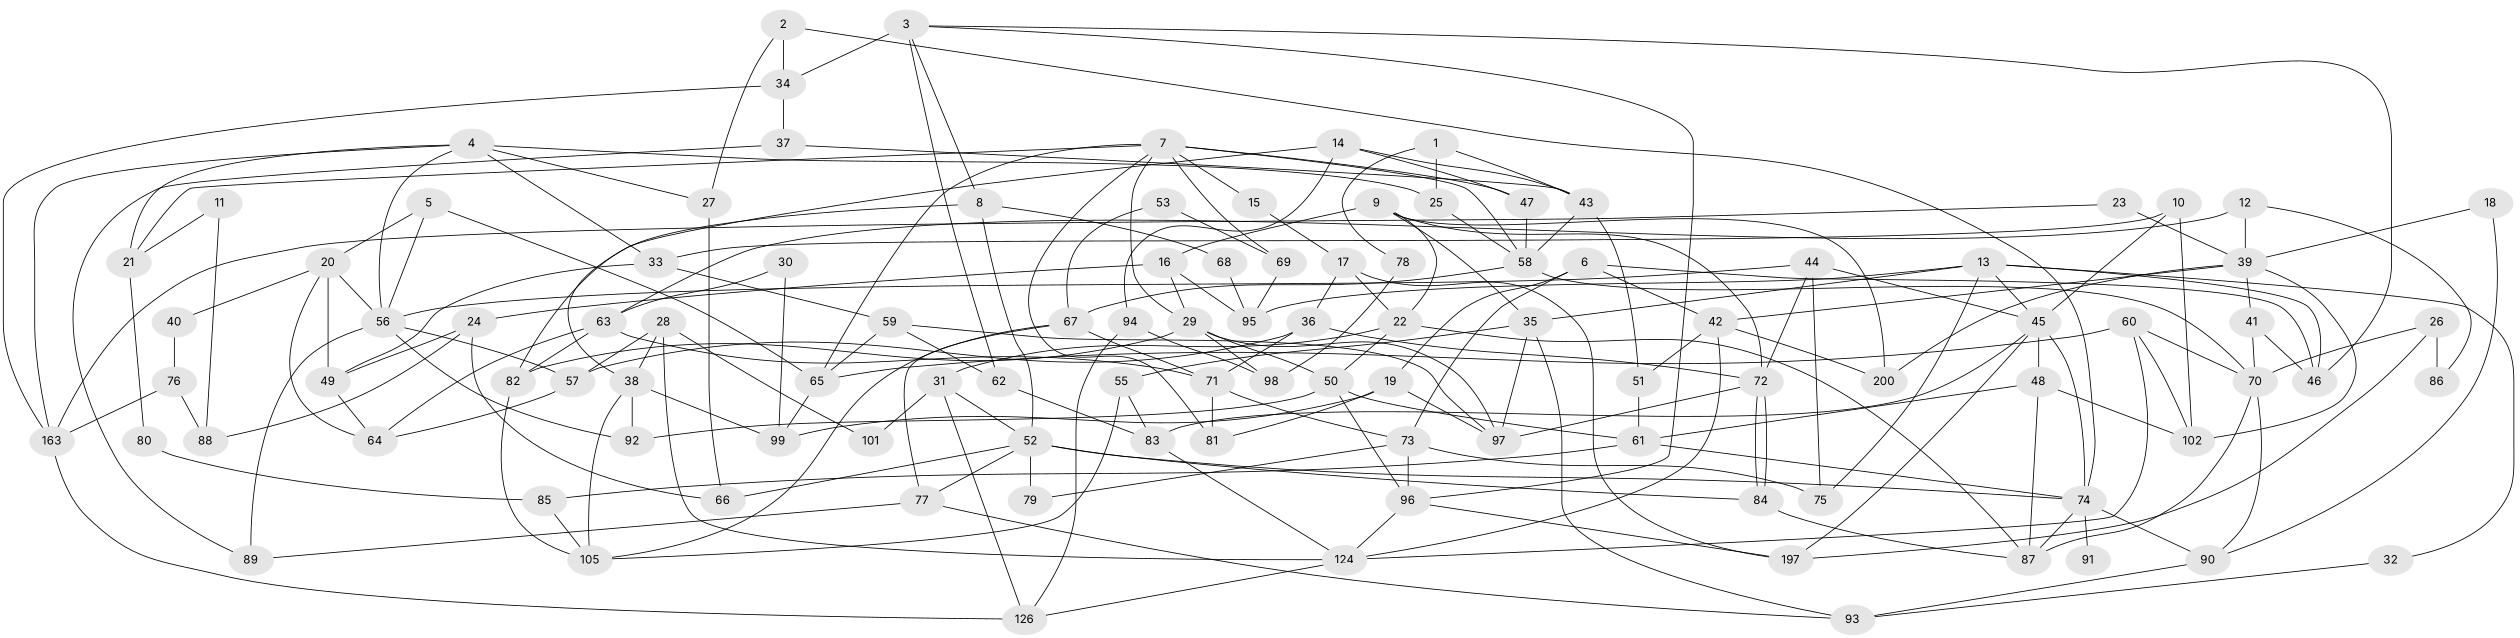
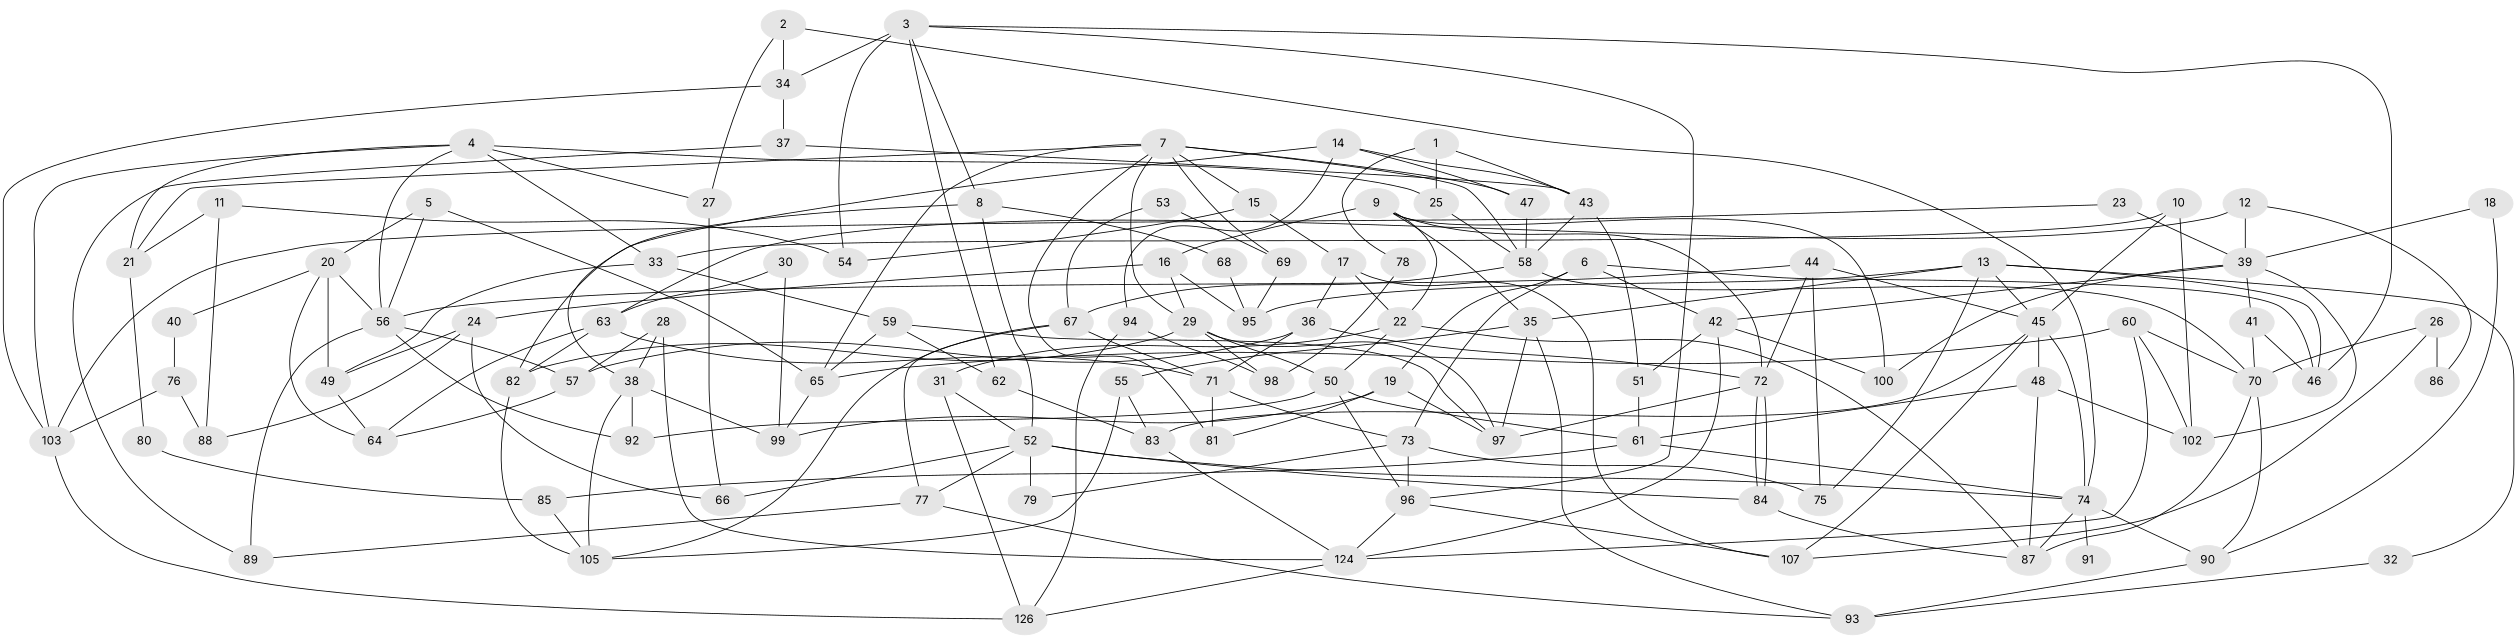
none -> (845, 263)
(1884, 382) -> (1884, 382)
(52, 441) -> (52, 441)
(871, 441) -> none
(1791, 560) -> (1791, 560)
